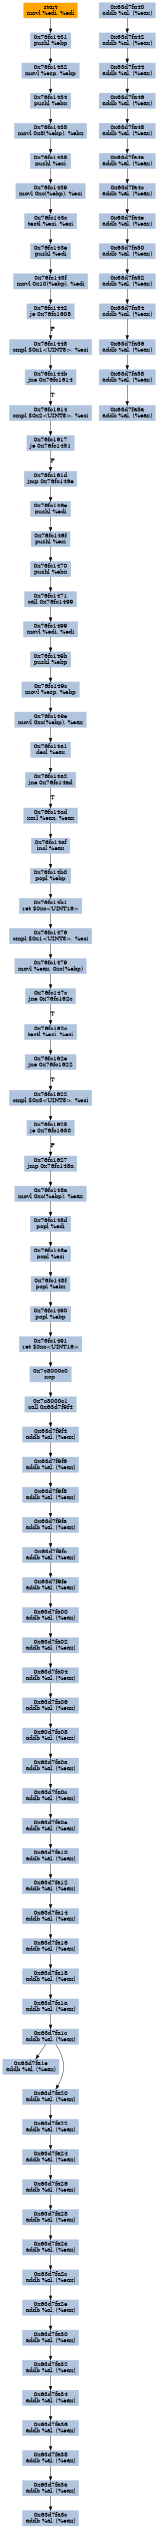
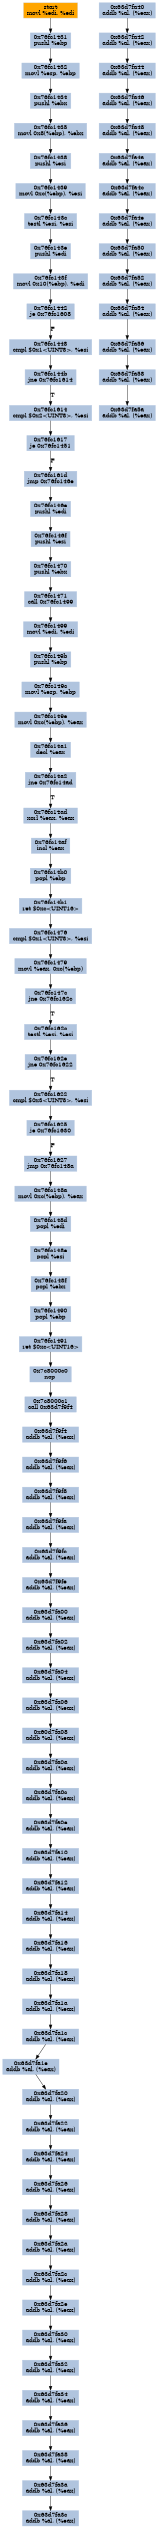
(64, 2065) -> (40, 2080)
